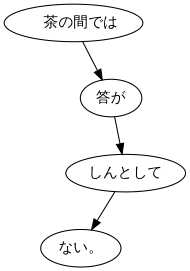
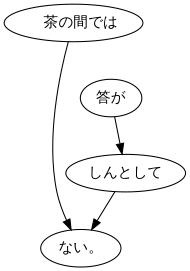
(90, 56) -> (53, 131)
